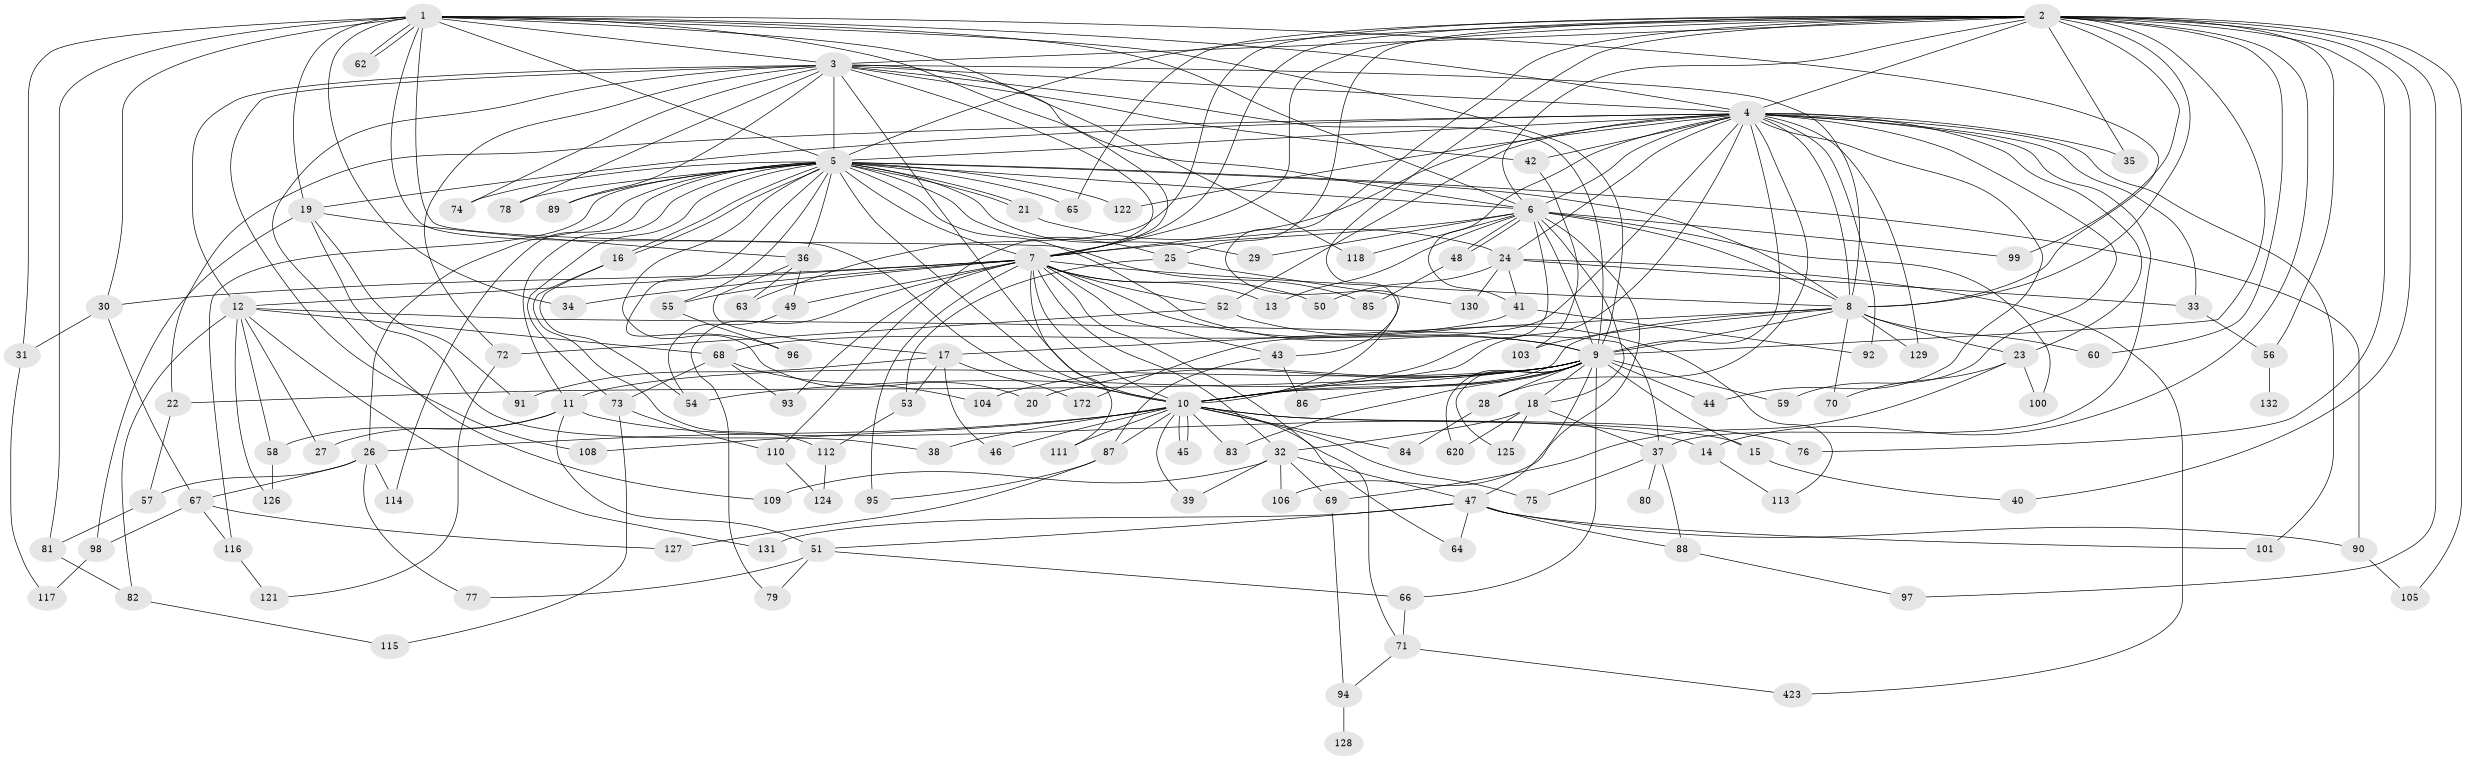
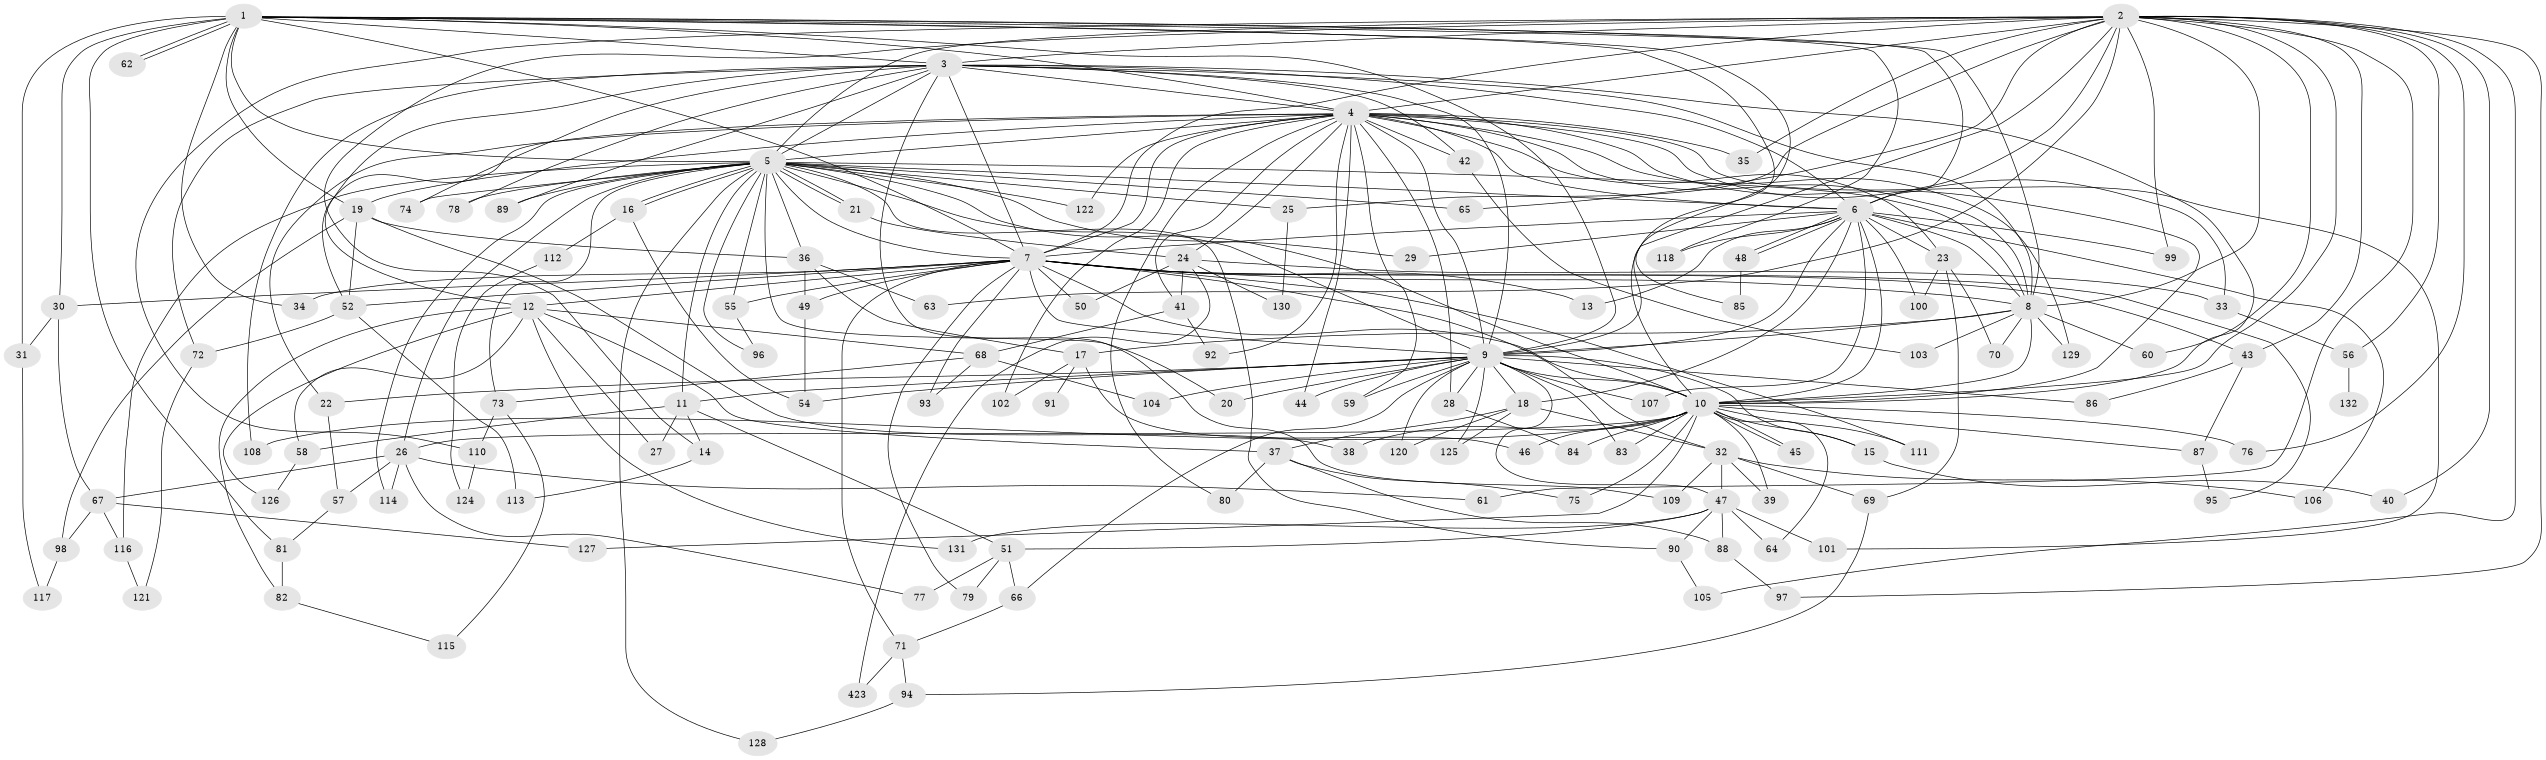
(411, 329) -> (354, 253)
(2138, 331) -> (1125, 301)
(1957, 341) -> (1899, 234)
(907, 404) -> none
(1082, 404) -> (1001, 404)
none -> (1650, 404)
(1456, 453) -> (1399, 453)
none -> (620, 463)
none -> (1483, 501)
(896, 515) -> (1174, 529)
